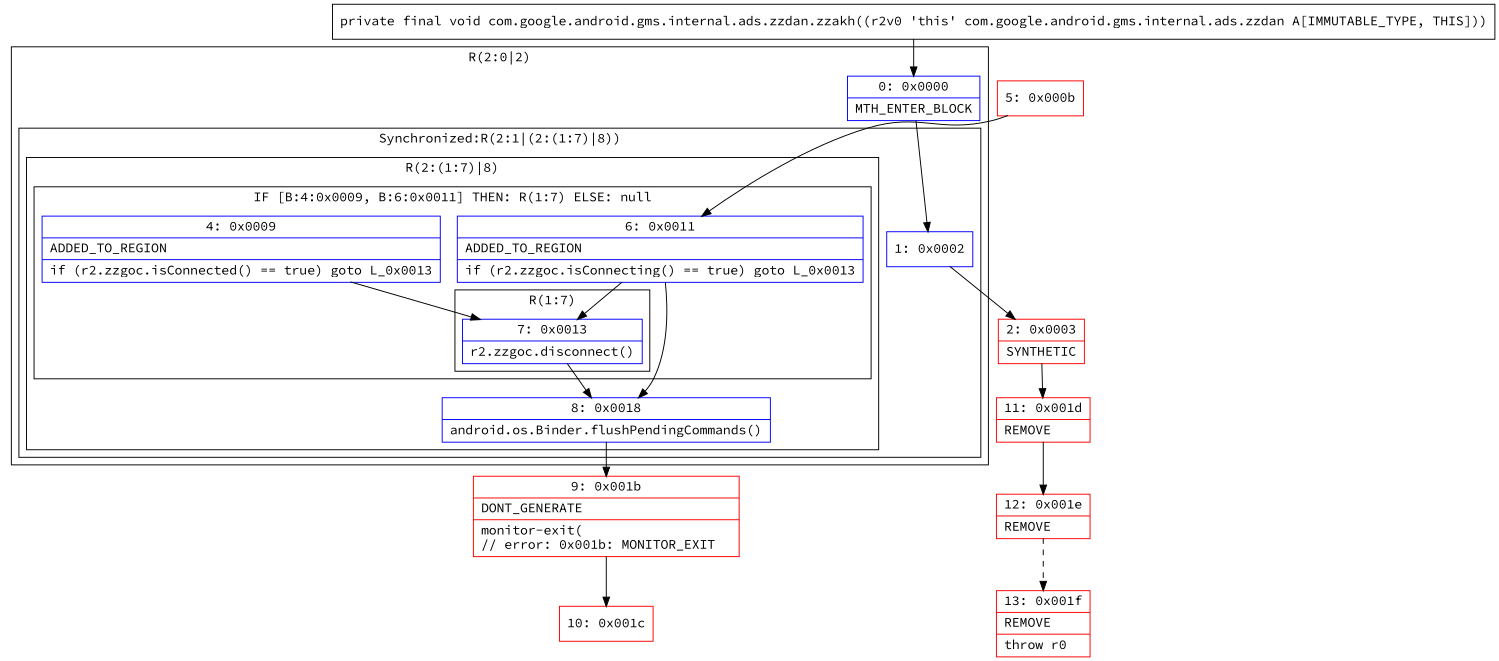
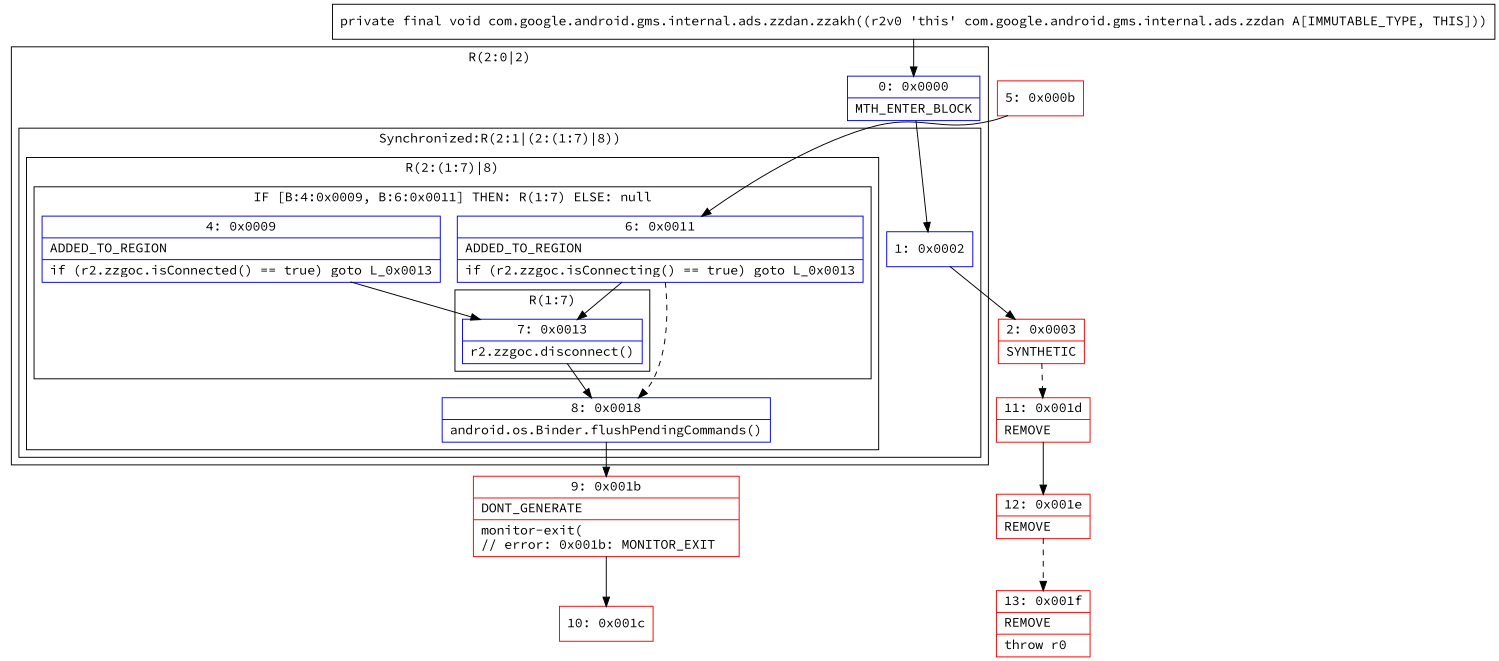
(665, 339) -> (665, 339)
(1042, 376) -> (1042, 376)
